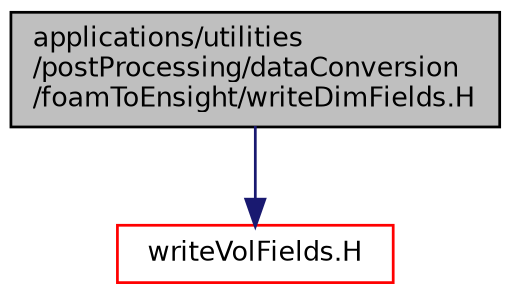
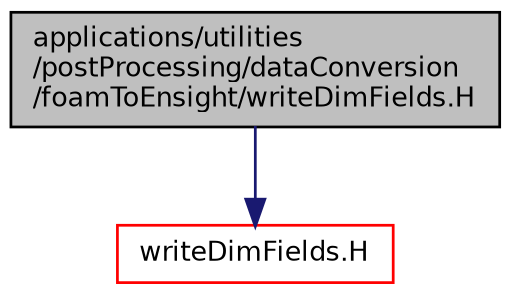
(255, 254) -> (255, 254)
